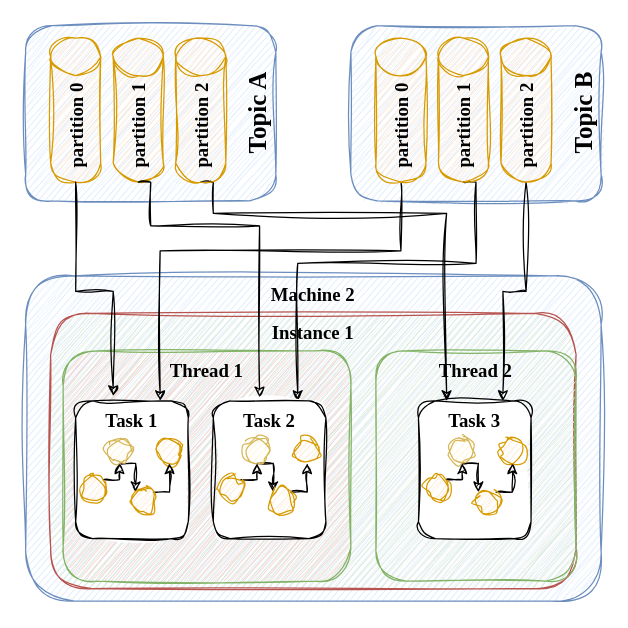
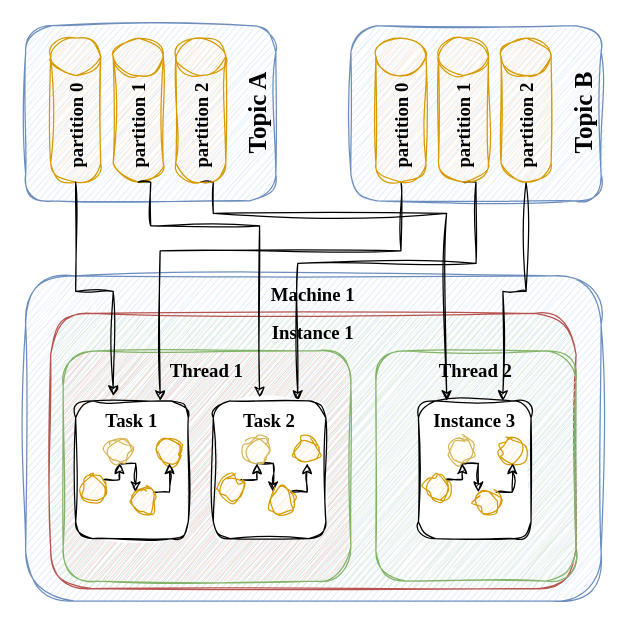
(313, 296) -> (313, 296)
(474, 421) -> (474, 421)
